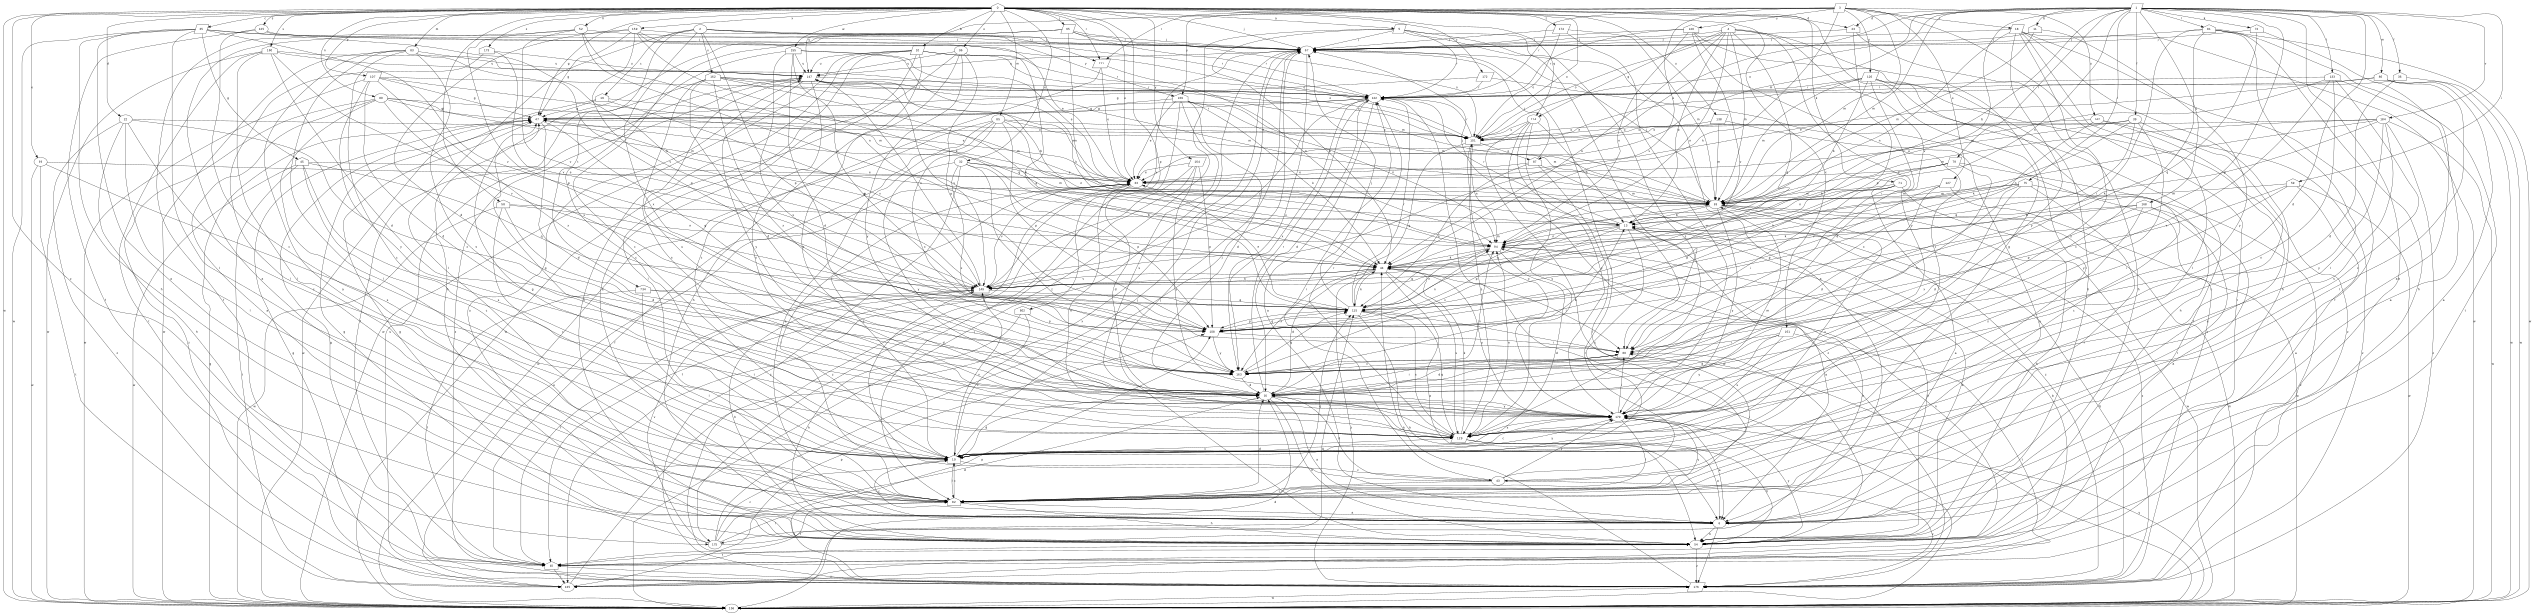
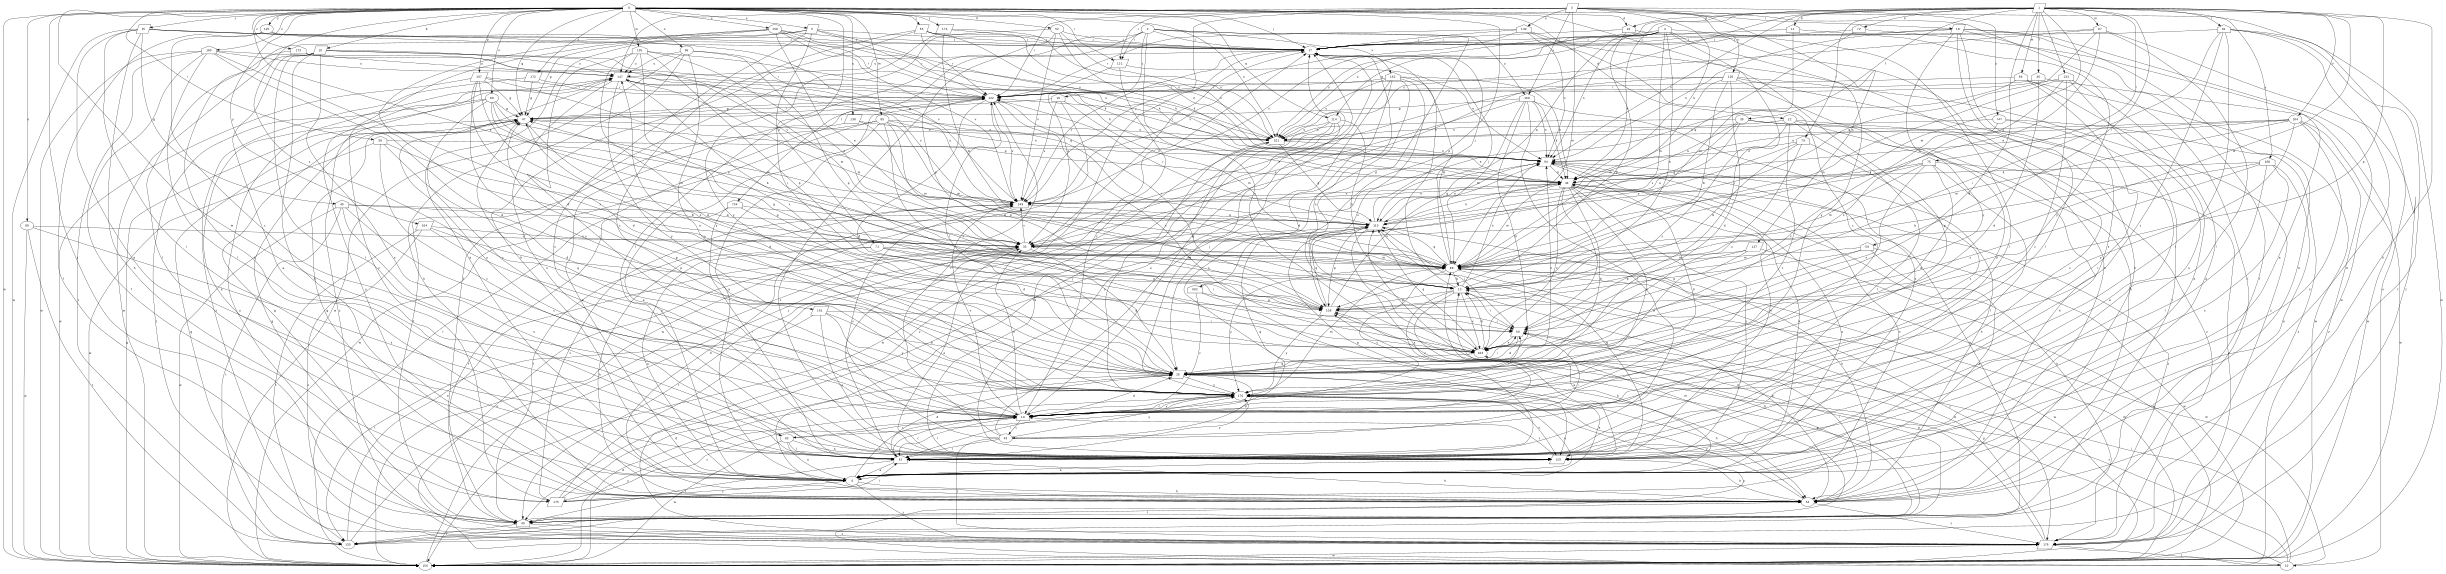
(1504, 151) -> (1680, 63)
(1954, 162) -> (1803, 141)
(532, 321) -> (906, 425)
(793, 323) -> (871, 281)
none -> (200, 342)
(1219, 356) -> (1281, 355)
(1265, 396) -> (1178, 374)
(636, 498) -> (506, 206)
none -> (1306, 516)
(715, 545) -> (556, 502)
(809, 574) -> (2160, 555)
